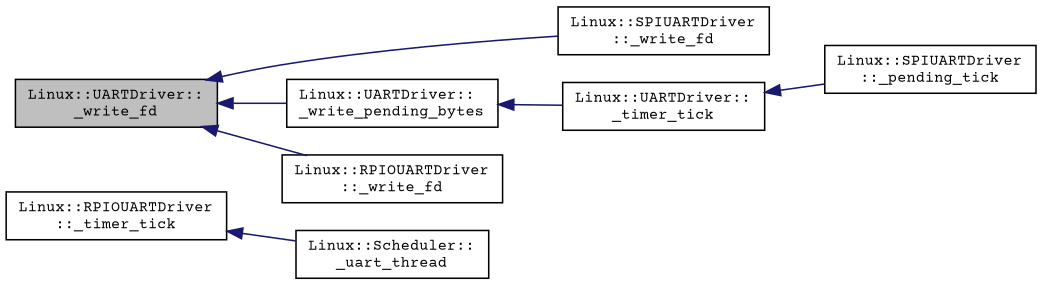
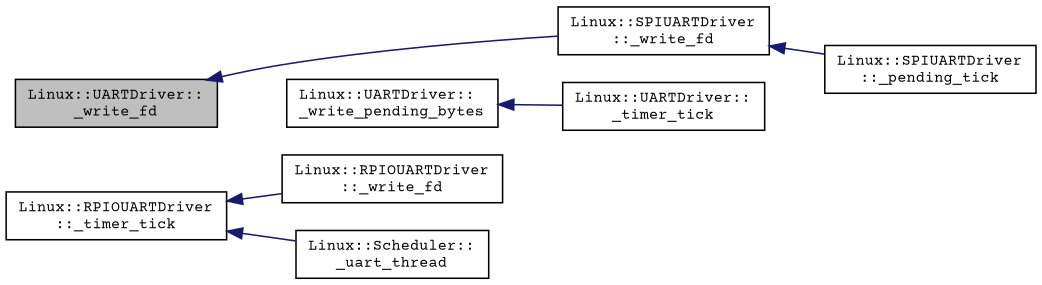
(802, 87) -> (805, 51)
(260, 103) -> none
(262, 143) -> (262, 196)
